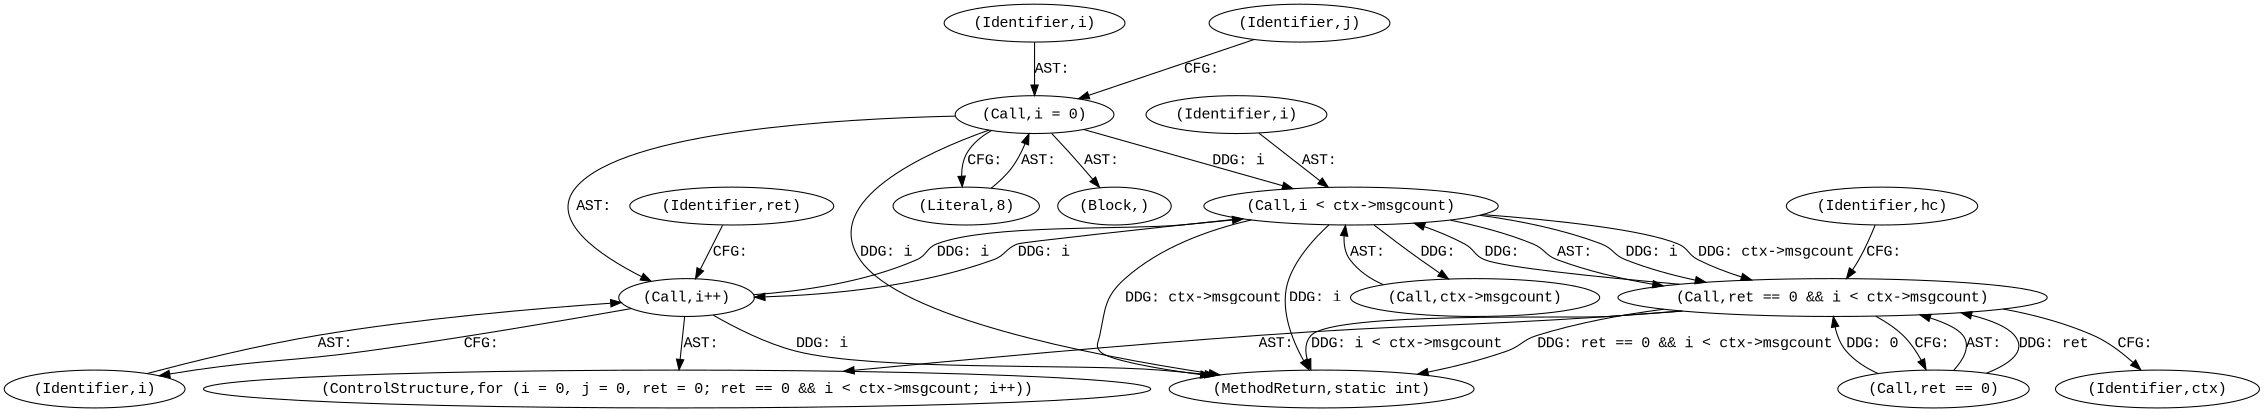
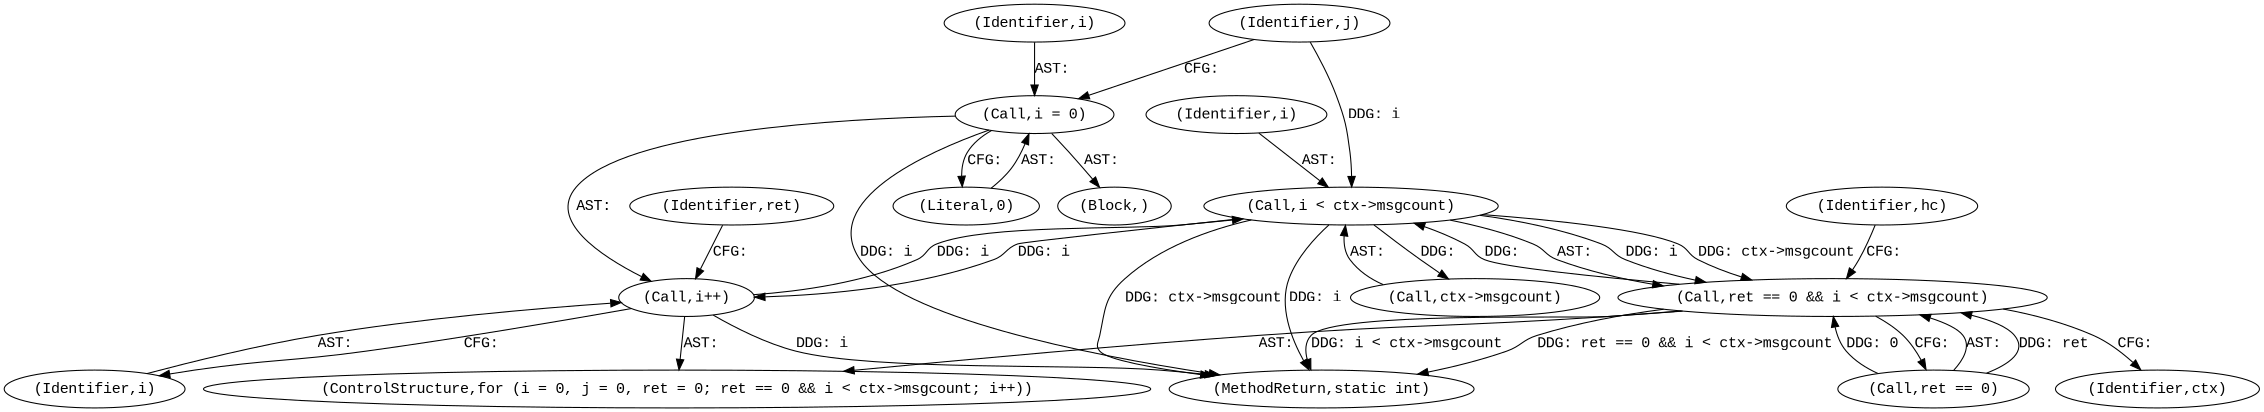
(1183, 158) -> (1340, 106)
(966, 206) -> (966, 206)
